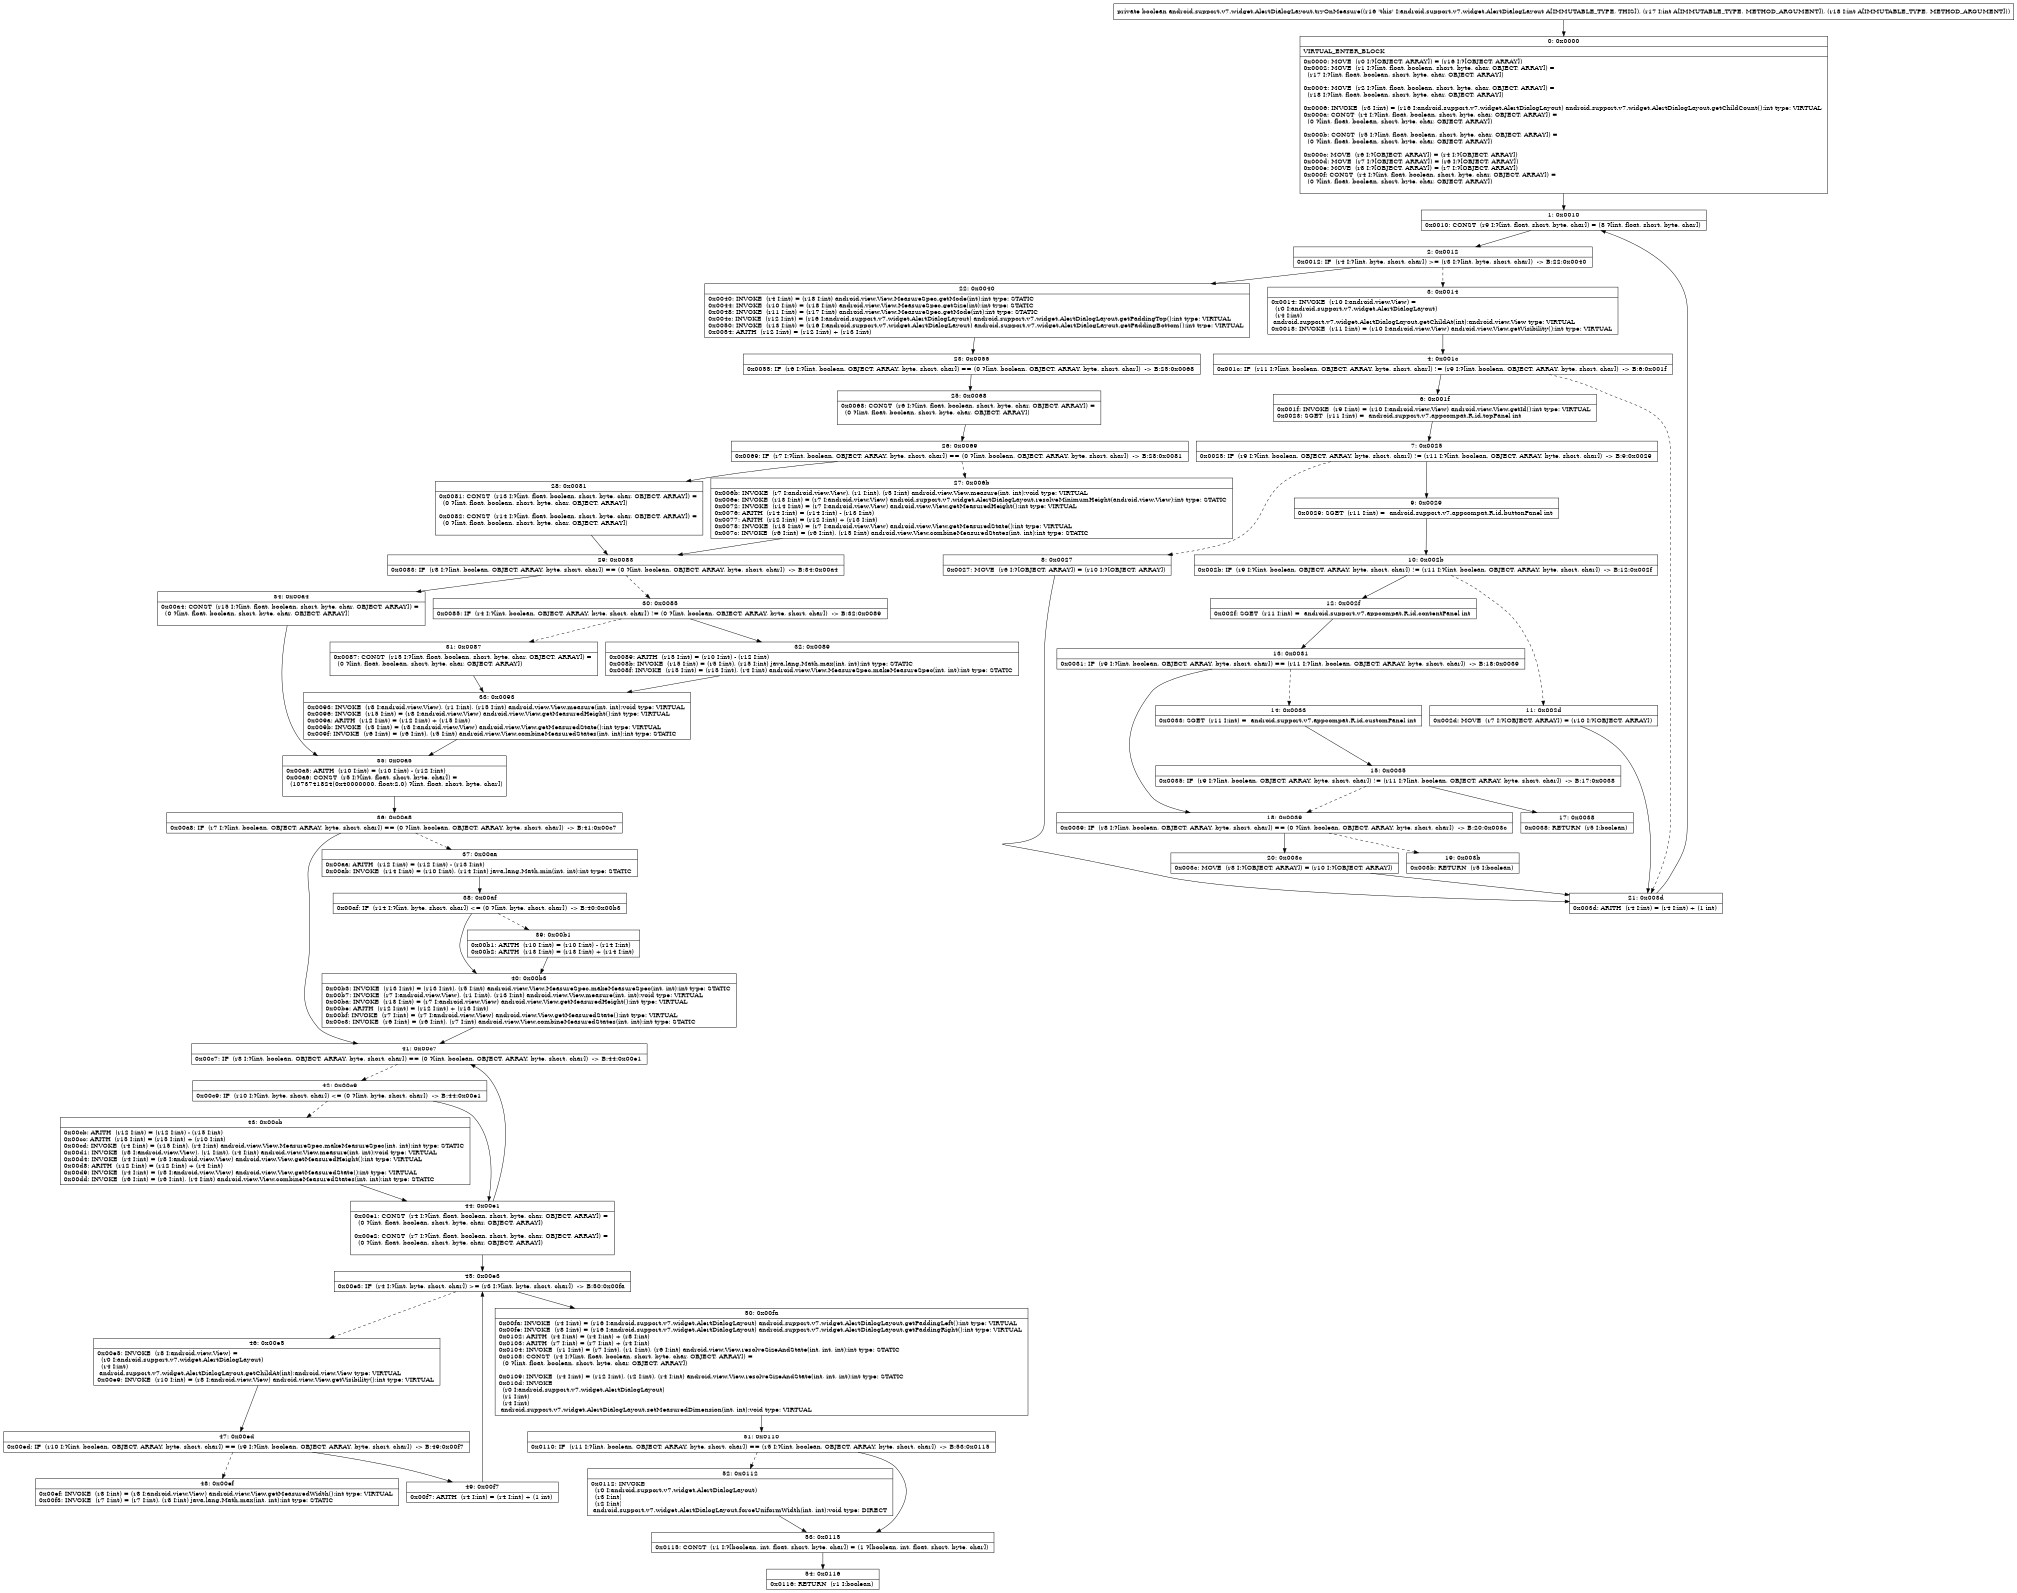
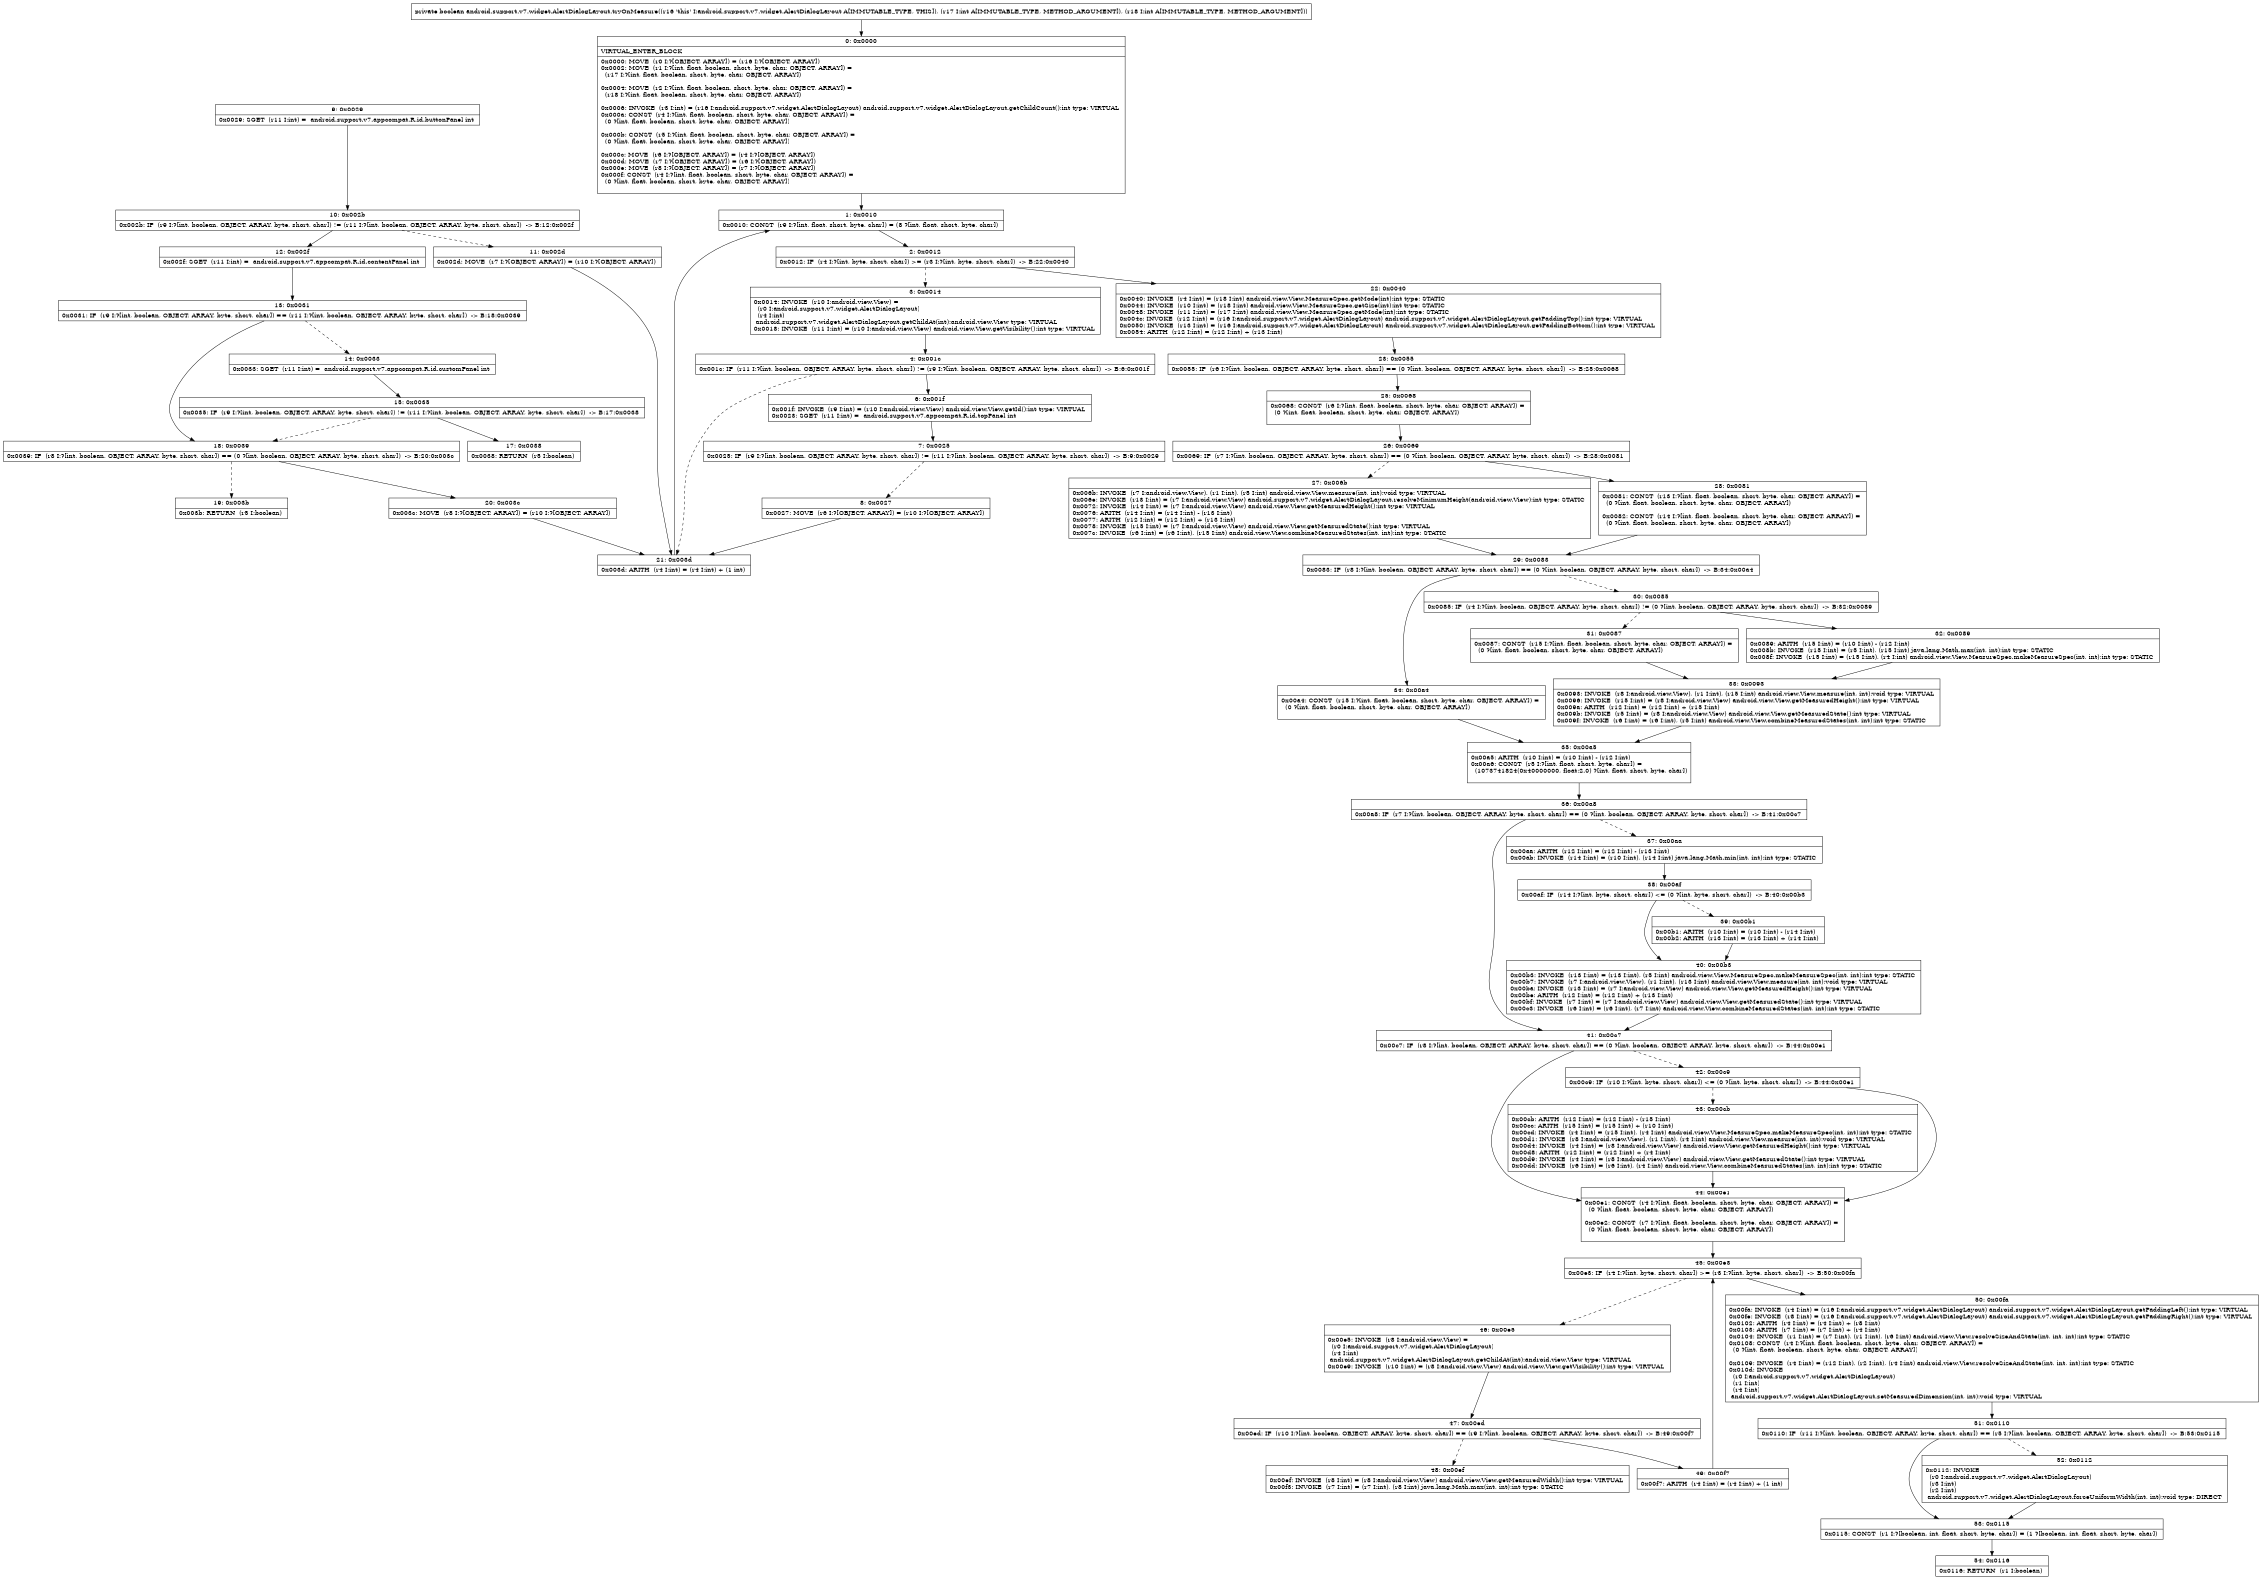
(1427, 478) -> none
(505, 1129) -> (1492, 1133)
